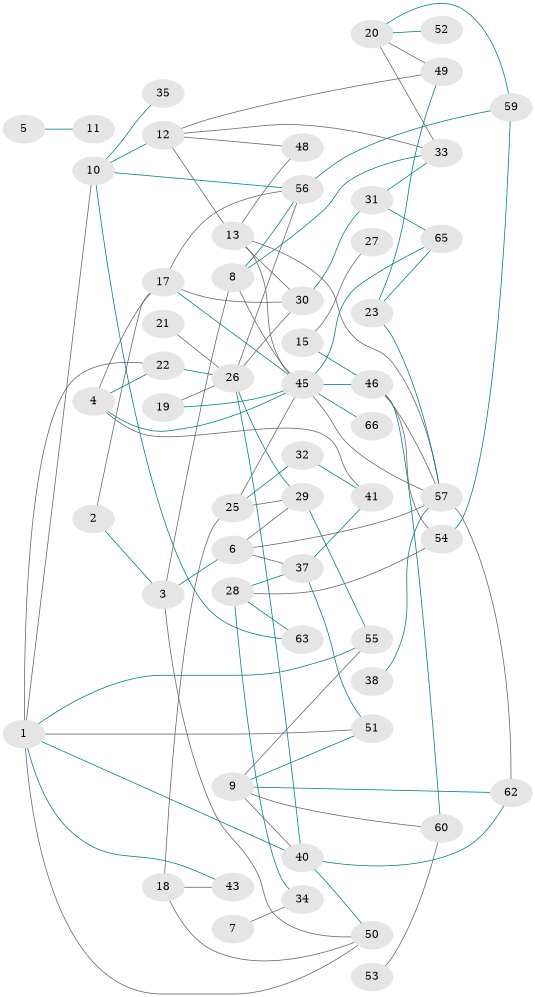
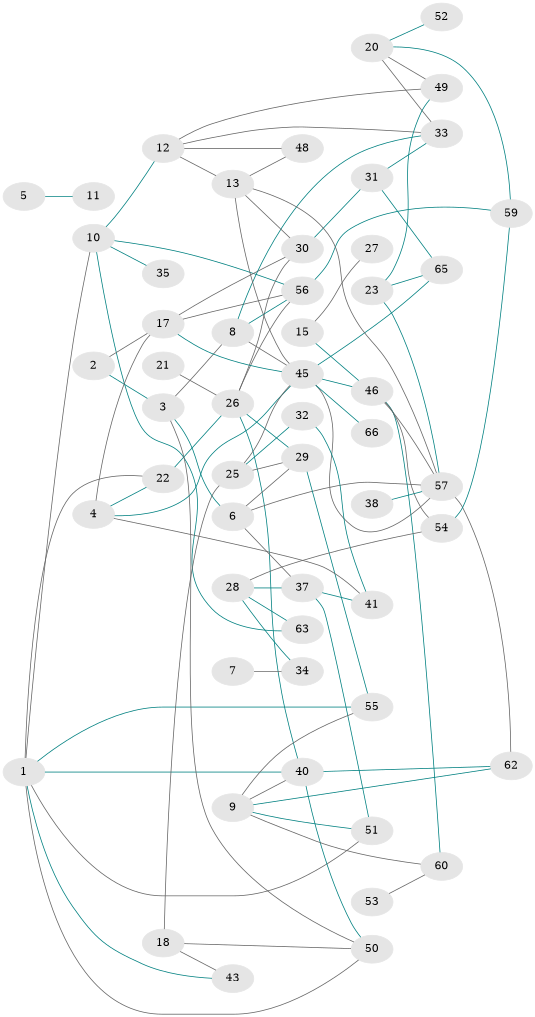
(163, 408) -> none
